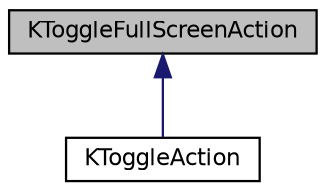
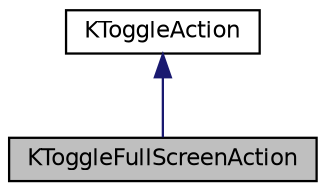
(163, 108) -> (163, 108)
